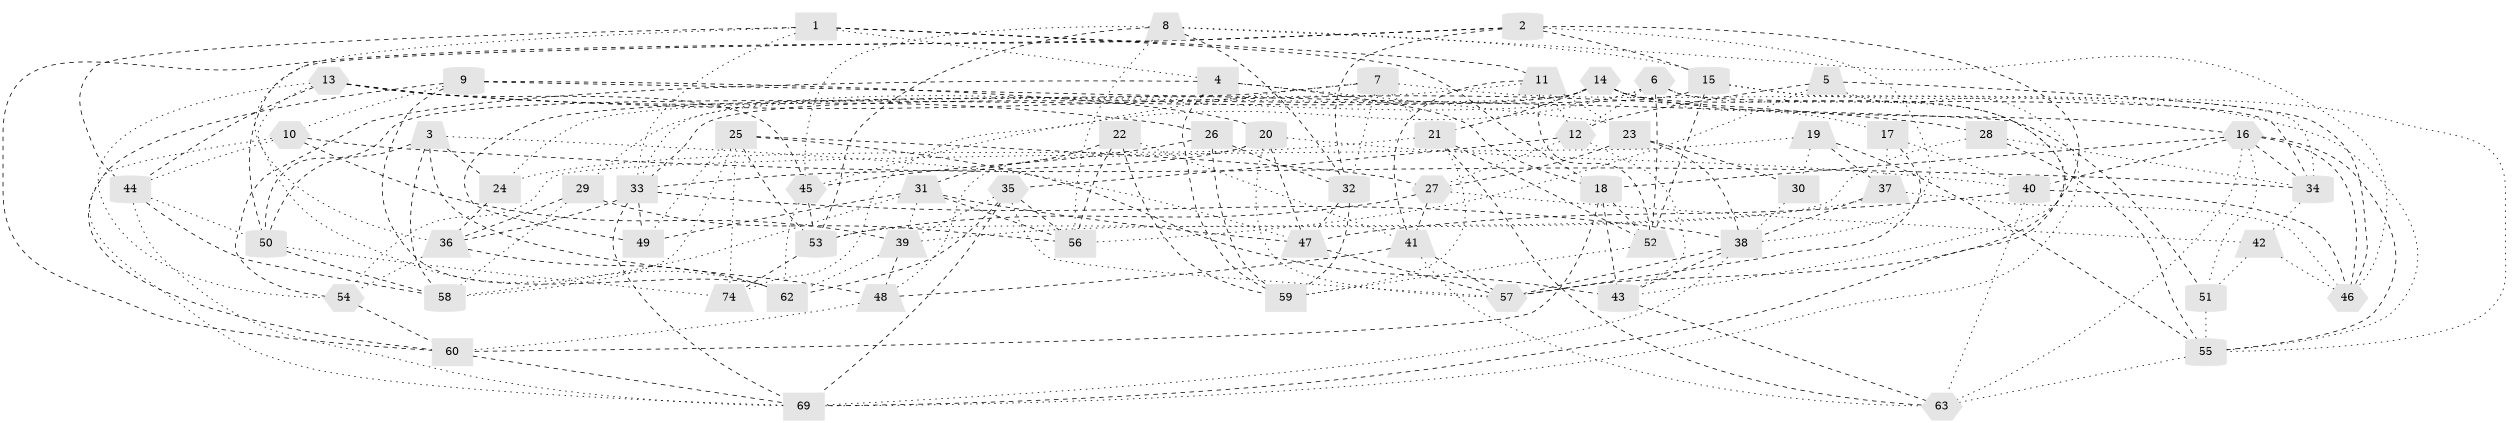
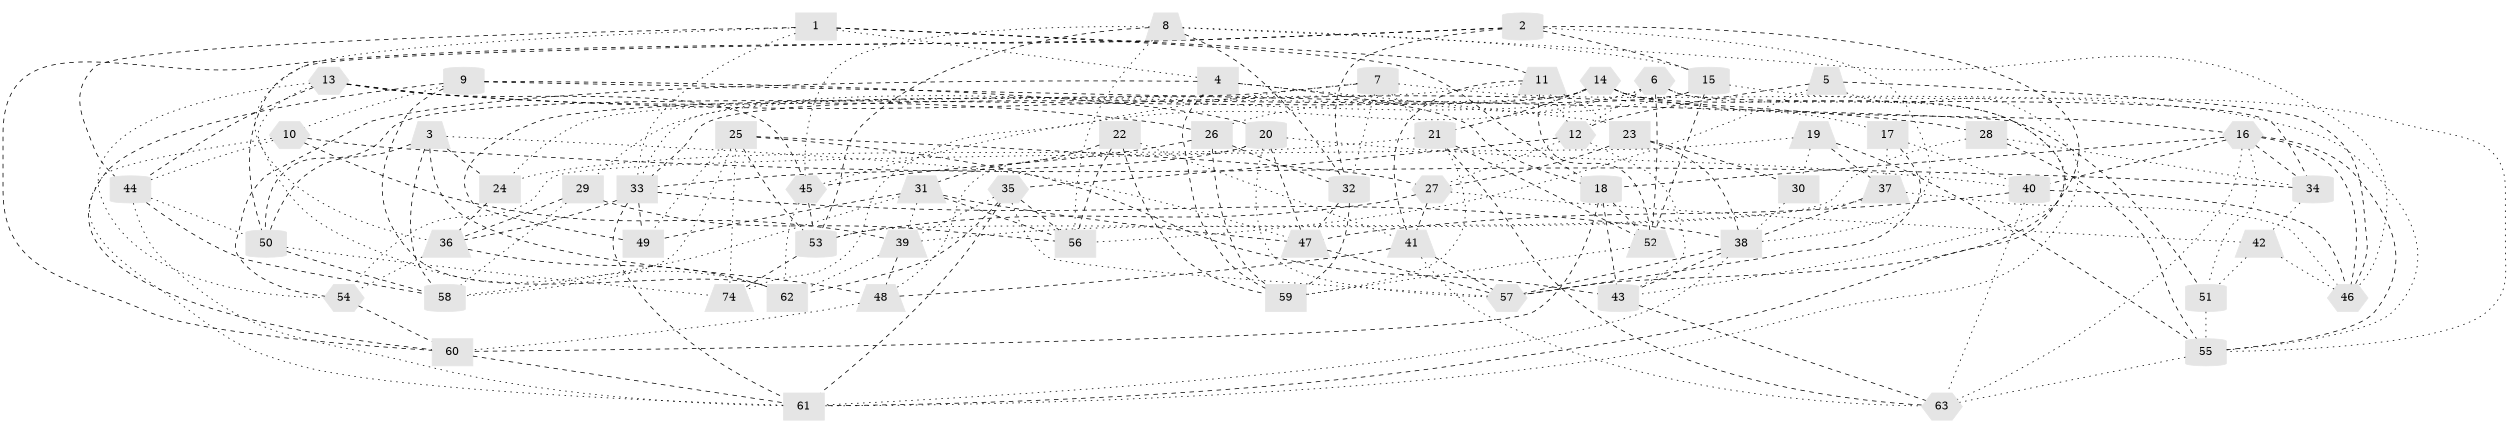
(2043, 97) -> (1575, 111)
(804, 407) -> (804, 407)
